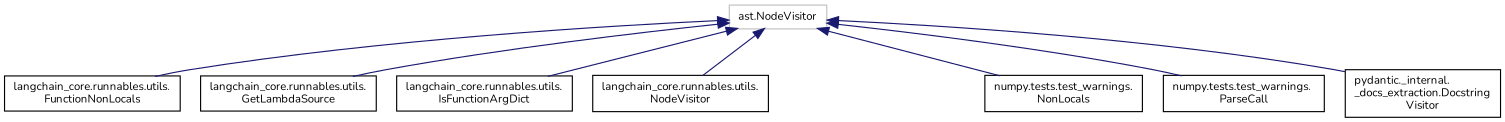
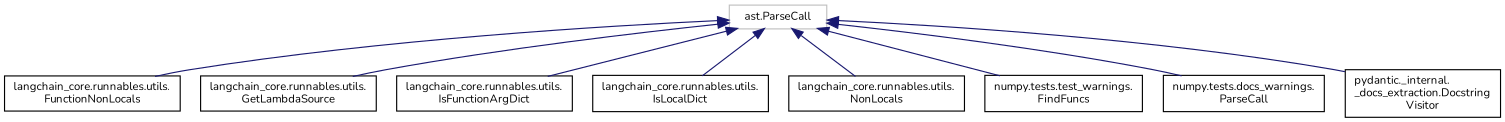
(778, 17) -> (778, 17)
(681, 94) -> (681, 94)
none -> (877, 94)
(1064, 94) -> (1064, 94)
(1244, 94) -> (1244, 94)
